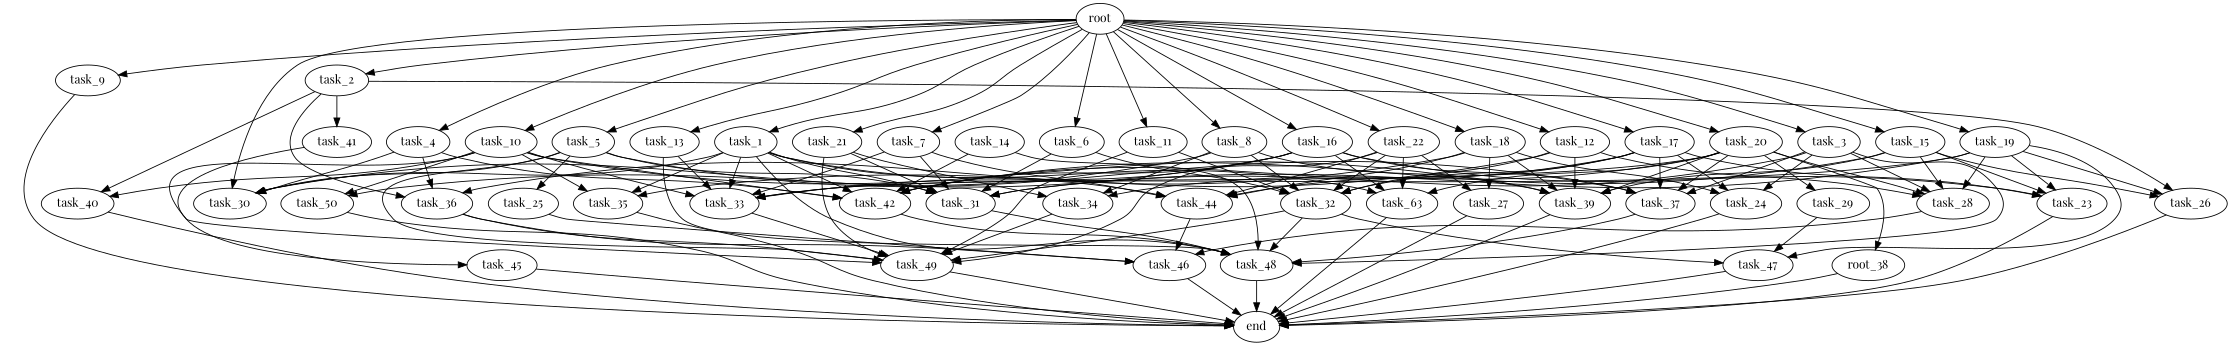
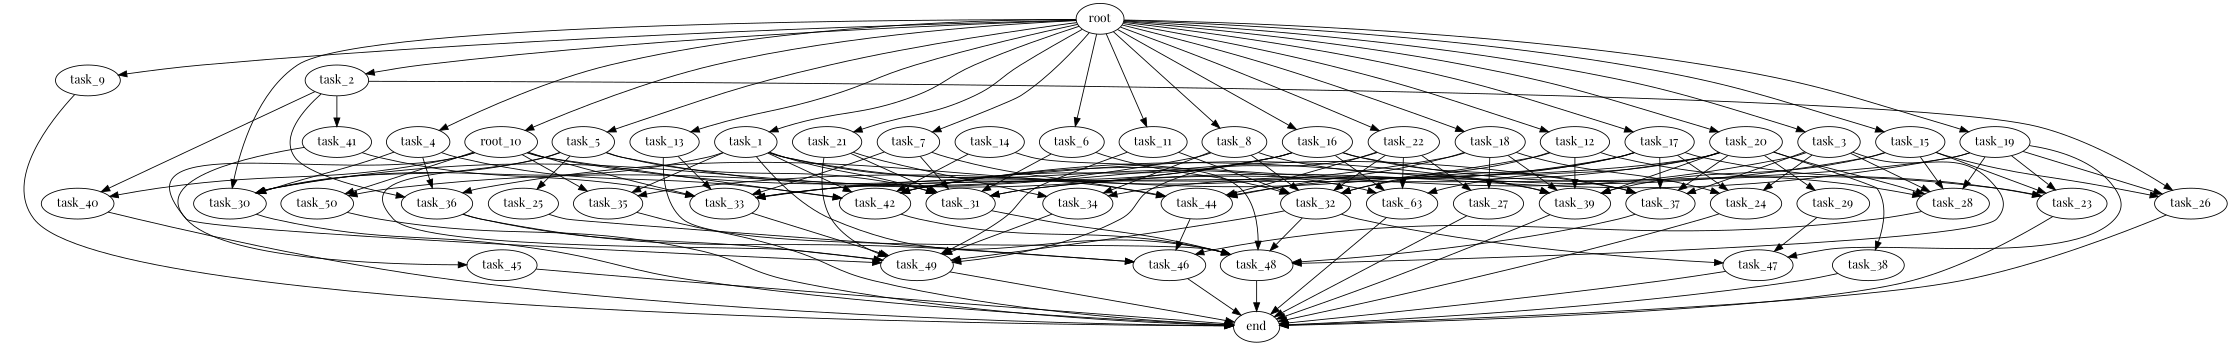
(501, 142) -> (501, 142)
(737, 169) -> (523, 176)
(1868, 265) -> (1868, 265)
none -> (642, 271)
